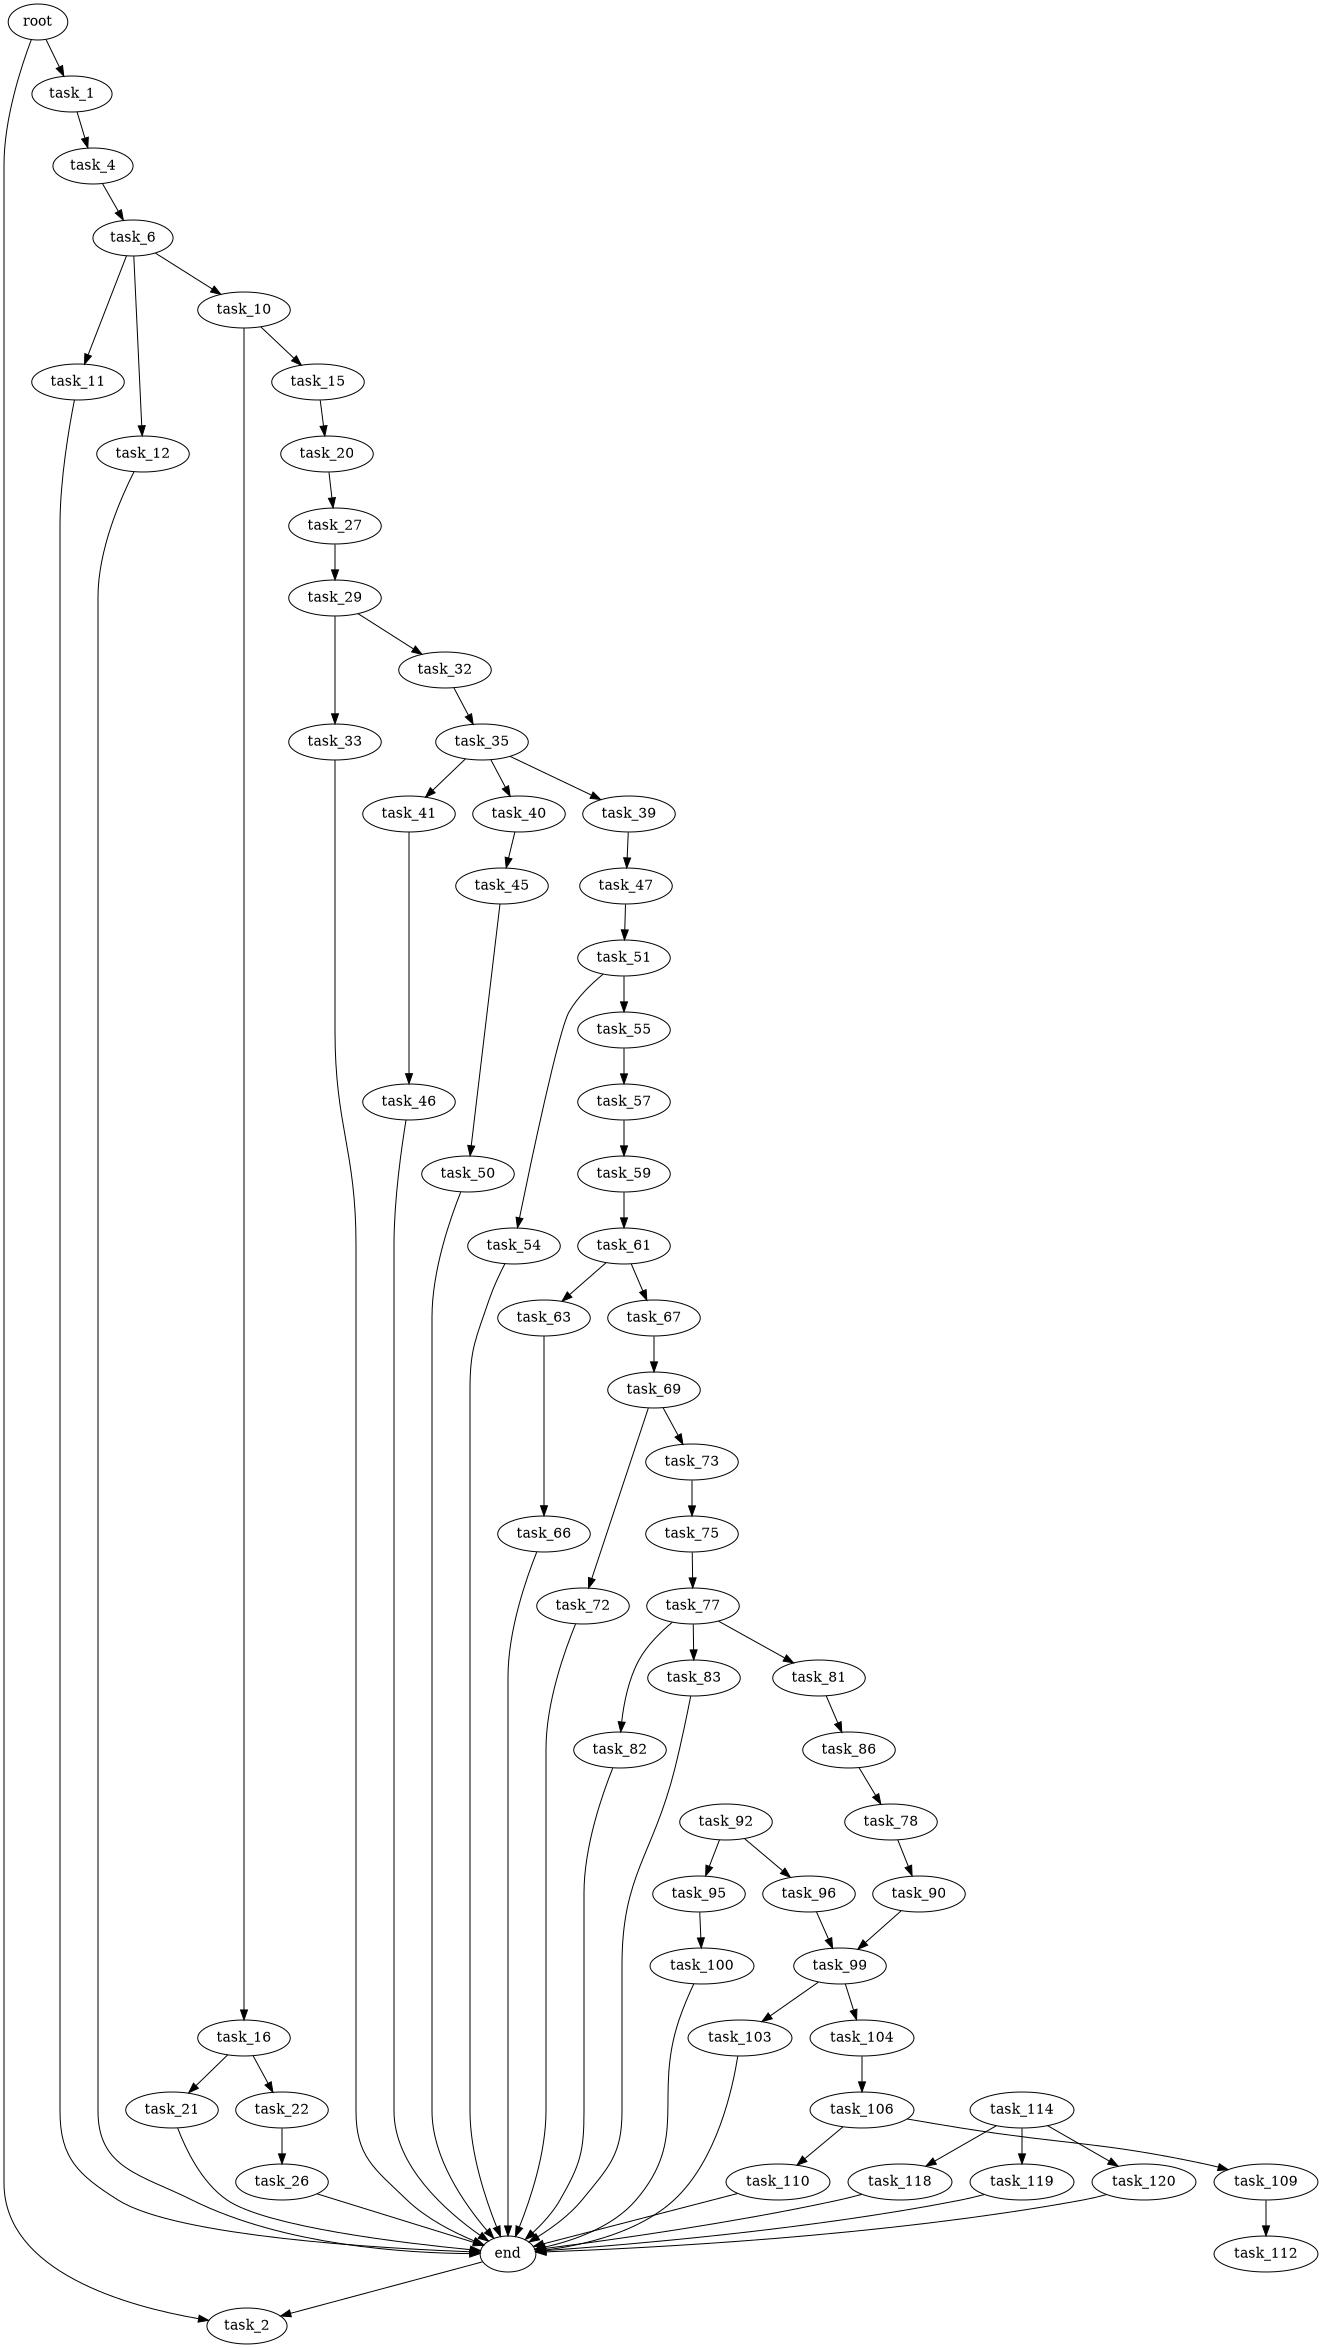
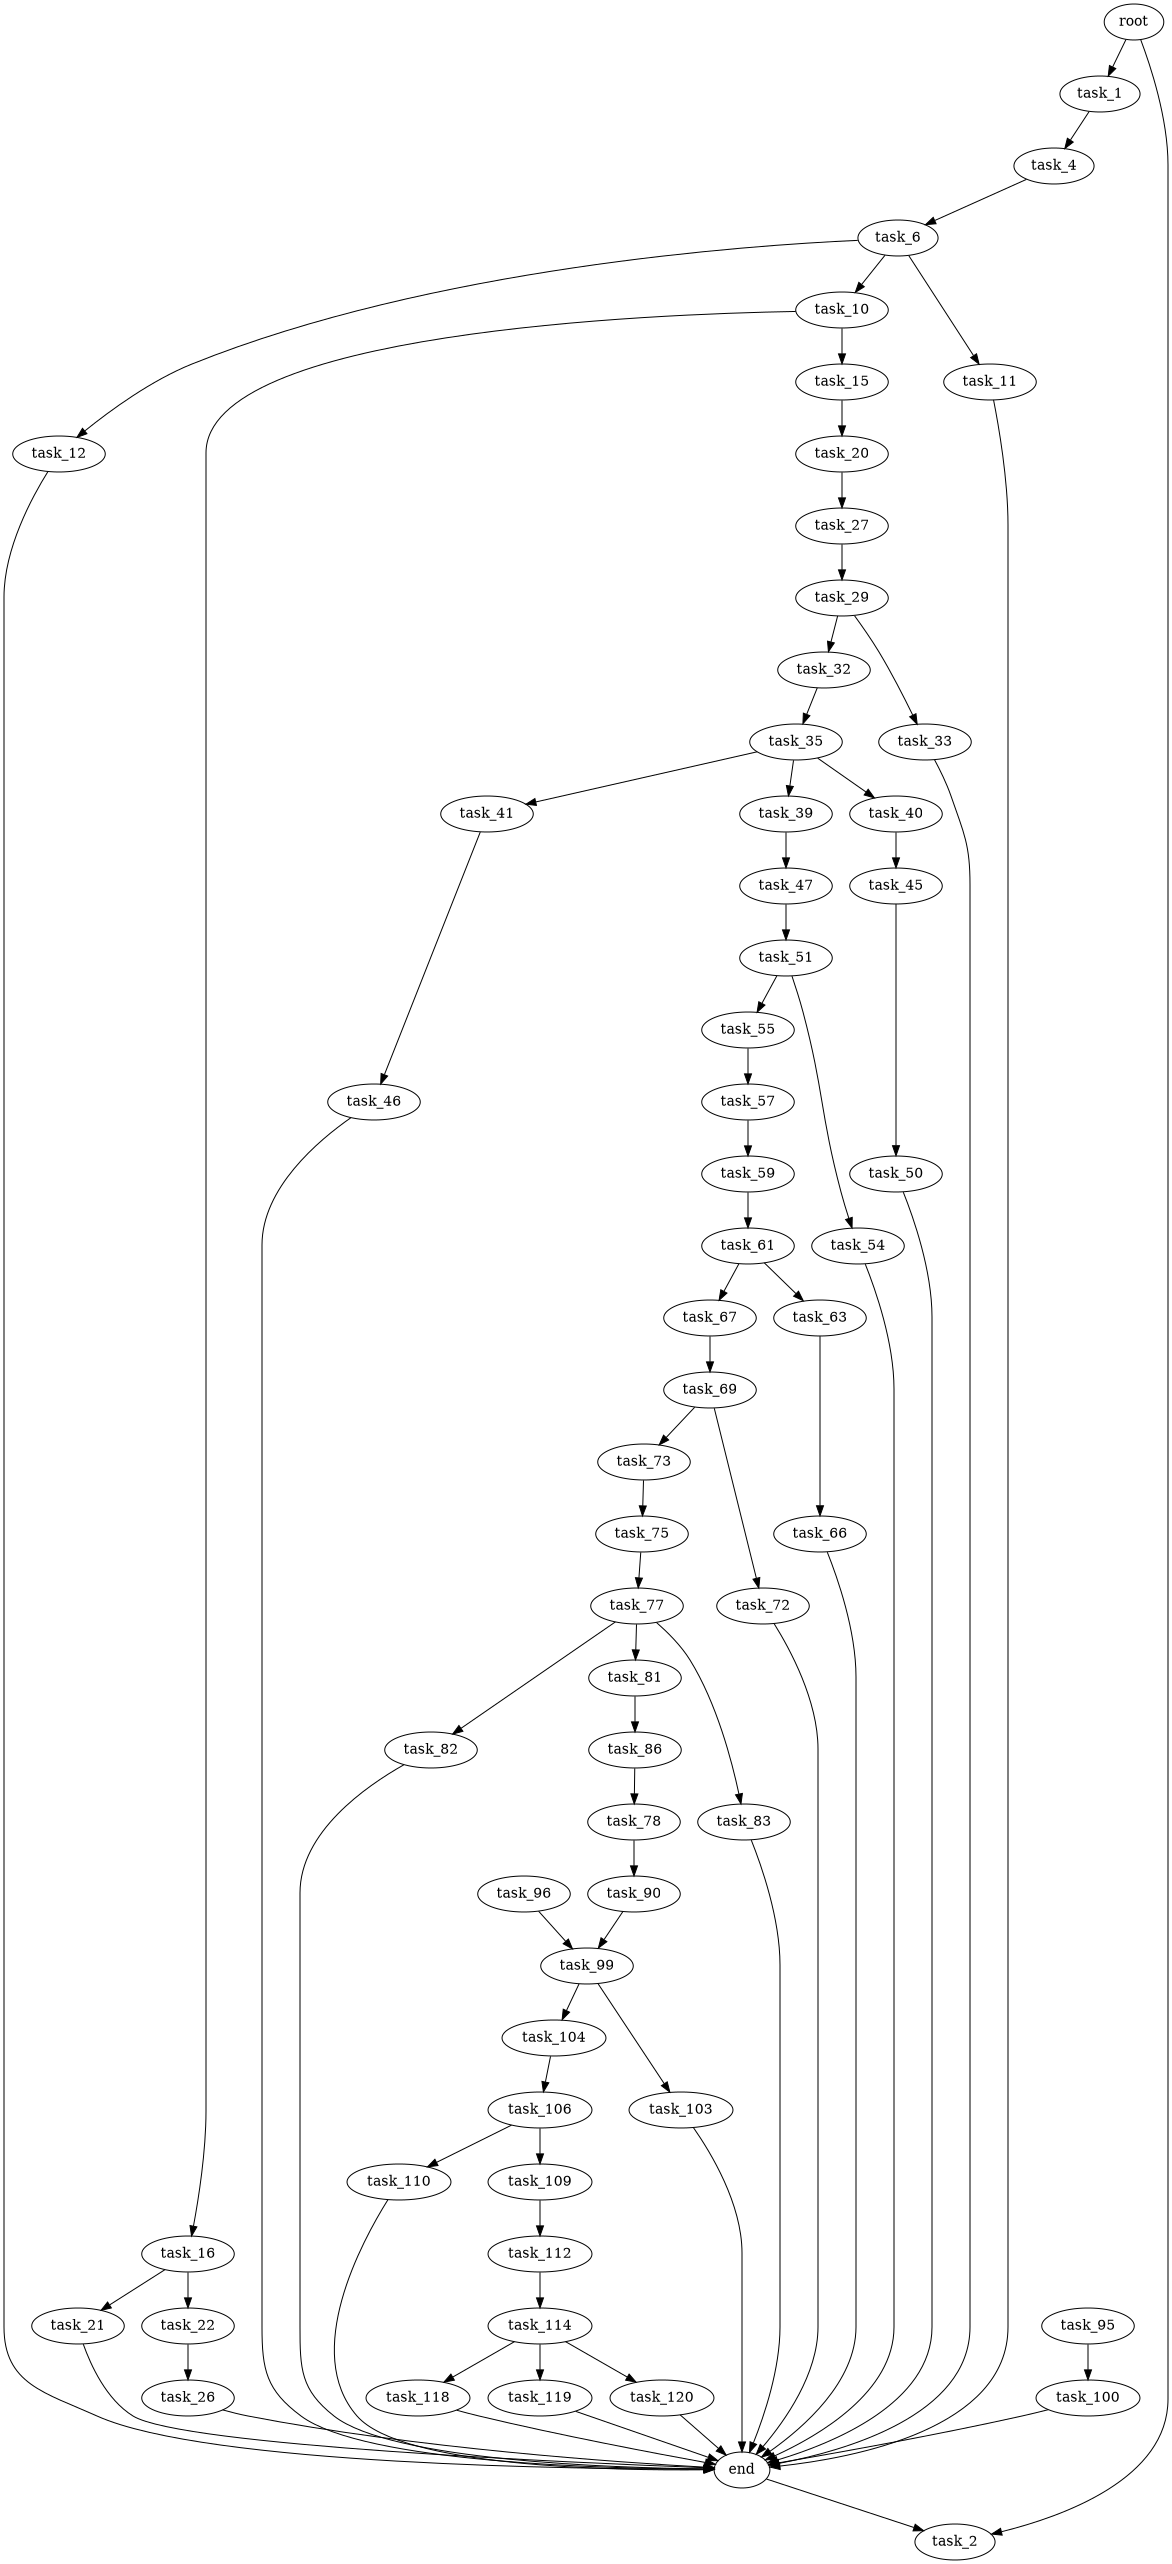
(726, 1822) -> none
none -> (540, 2285)
